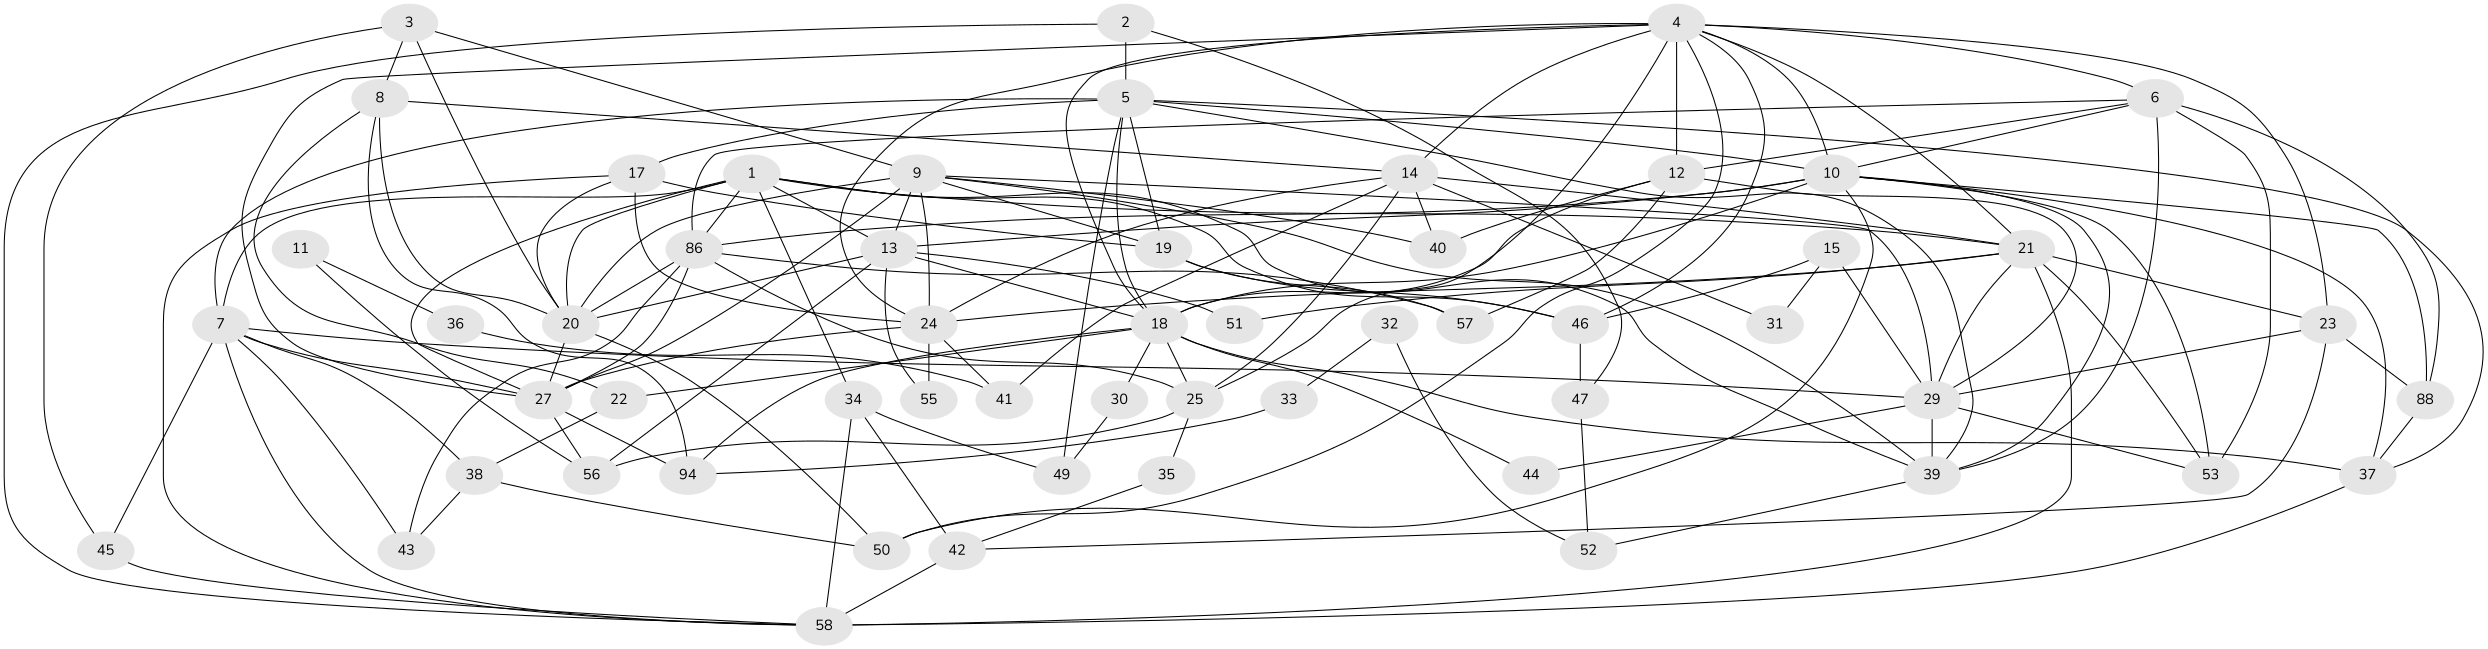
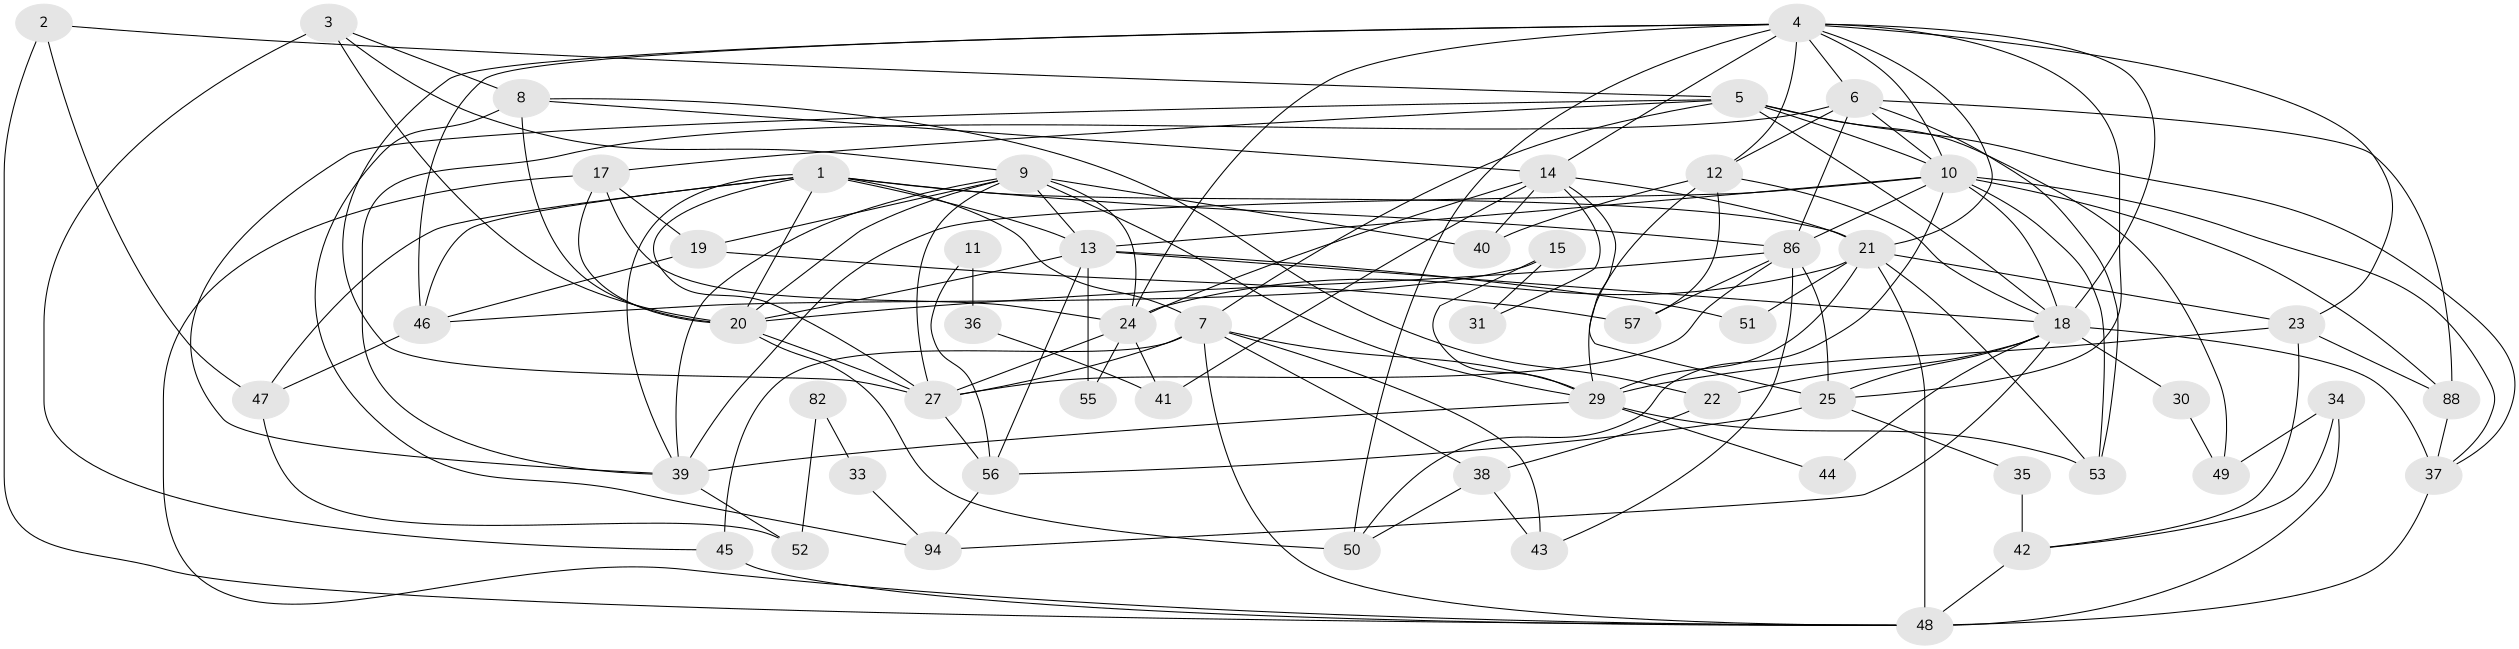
(1145, 174) -> none
(803, 287) -> (473, 220)
(1390, 325) -> (818, 400)
(616, 438) -> (962, 513)
(824, 626) -> (1925, 626)
